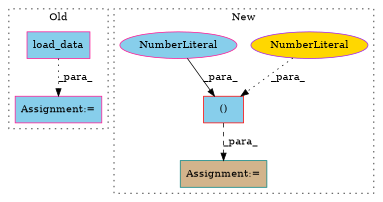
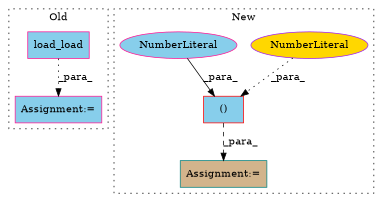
(58, 45) -> (58, 45)
